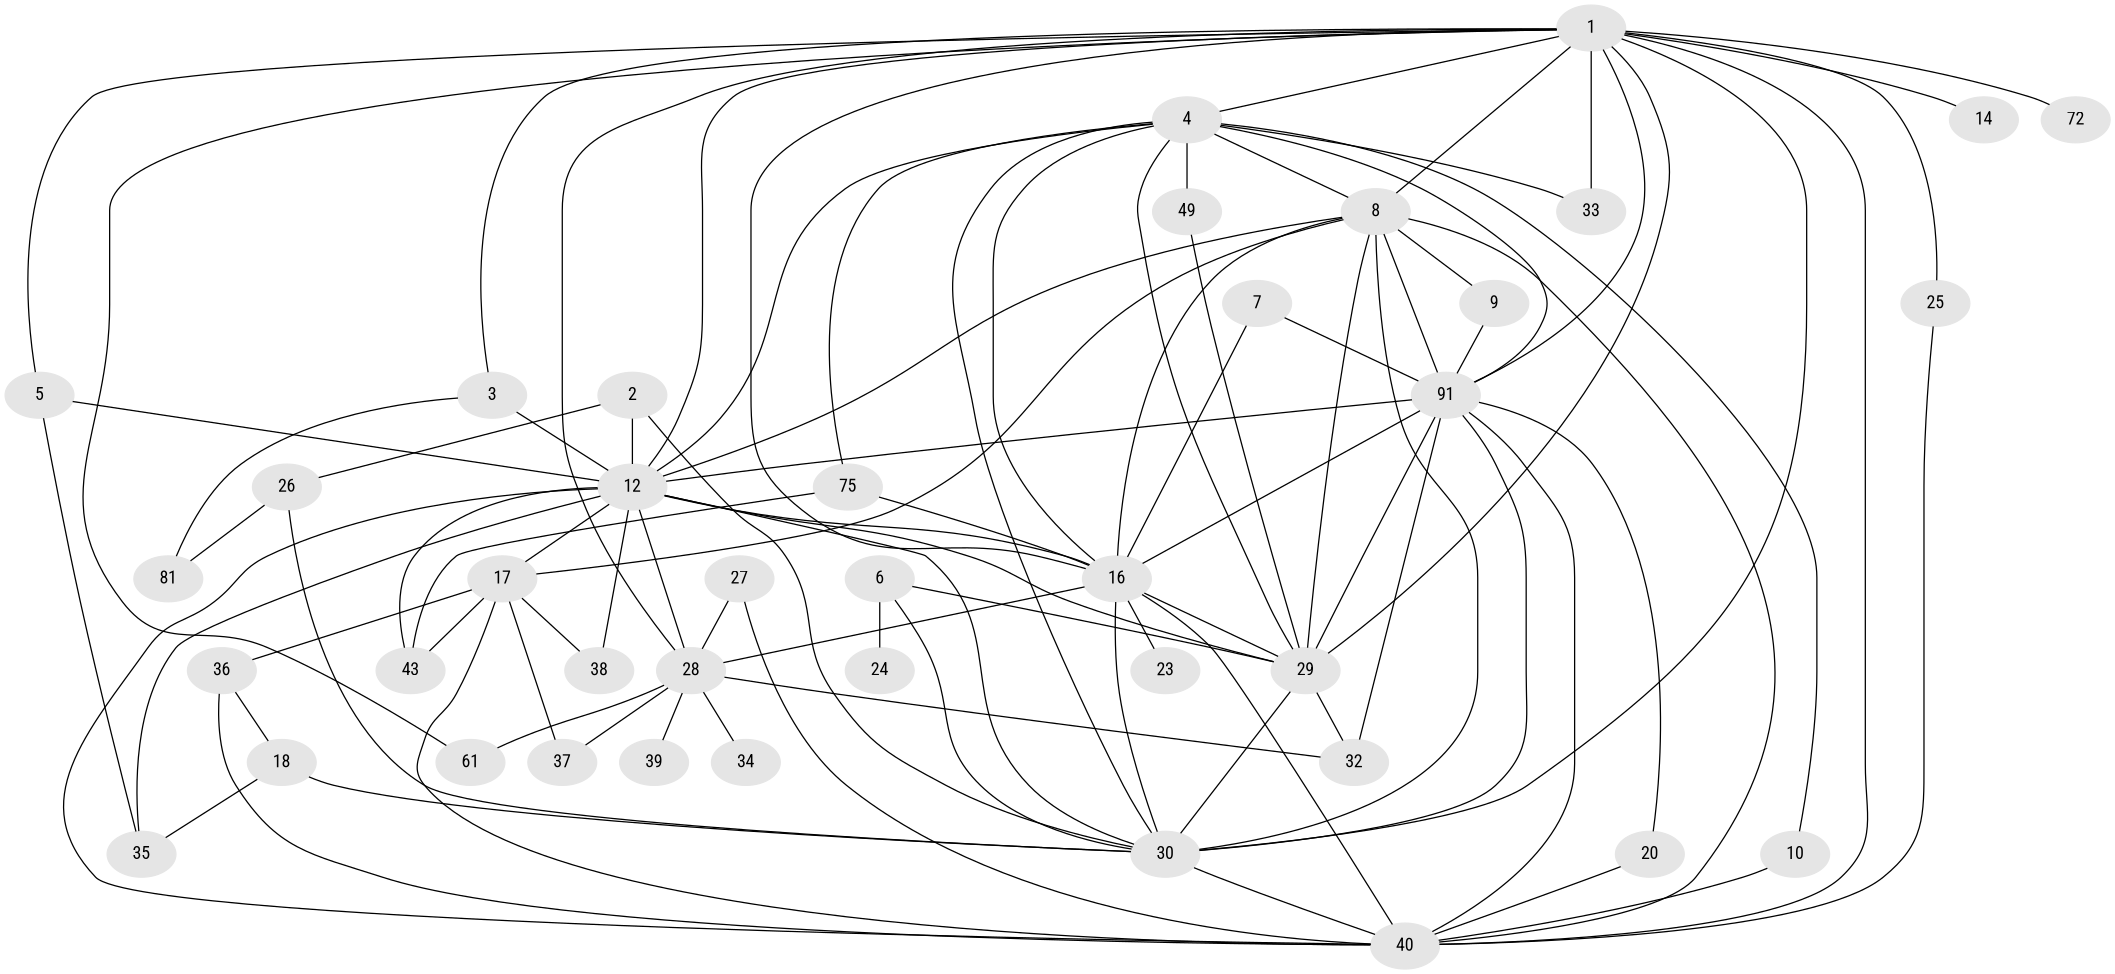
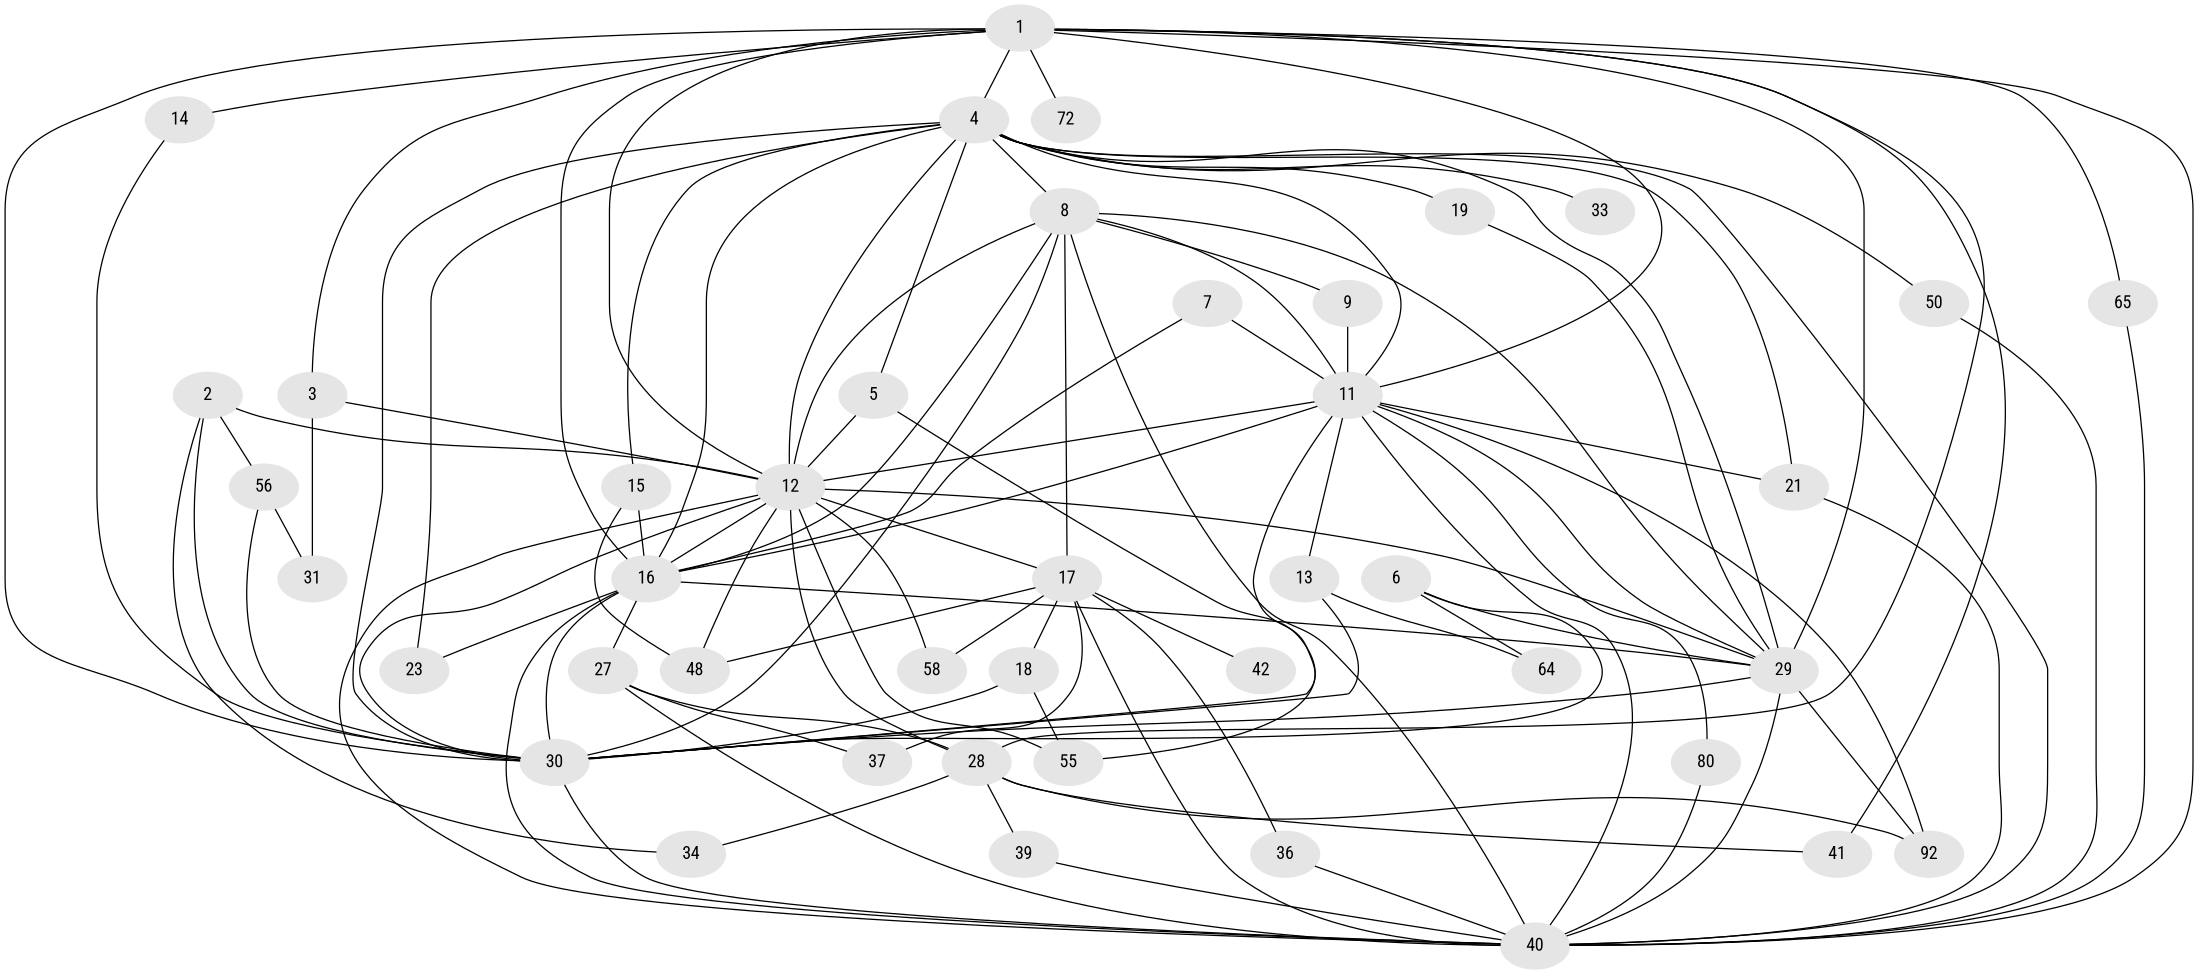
(677, 49) -> (924, 258)
(1483, 120) -> none
(1591, 120) -> none
(1187, 212) -> (1460, 212)
none -> (501, 228)
(1935, 303) -> (2123, 303)
none -> (1840, 370)
(1446, 395) -> (1348, 395)
(287, 487) -> (264, 487)
(848, 487) -> (636, 487)
none -> (1794, 487)
(168, 579) -> (312, 579)
none -> (1304, 579)
none -> (113, 586)
(895, 627) -> (628, 617)
(411, 671) -> (695, 671)
(599, 671) -> (932, 671)
(880, 671) -> (1547, 671)
none -> (1261, 671)
(627, 716) -> (743, 722)
(252, 717) -> (1046, 624)
none -> (290, 752)
(470, 762) -> (1837, 854)
(1354, 762) -> (1929, 854)
(142, 854) -> (1068, 762)
(1650, 854) -> (1706, 762)
(1795, 854) -> (1934, 303)
none -> (1708, 857)
none -> (1256, 901)
